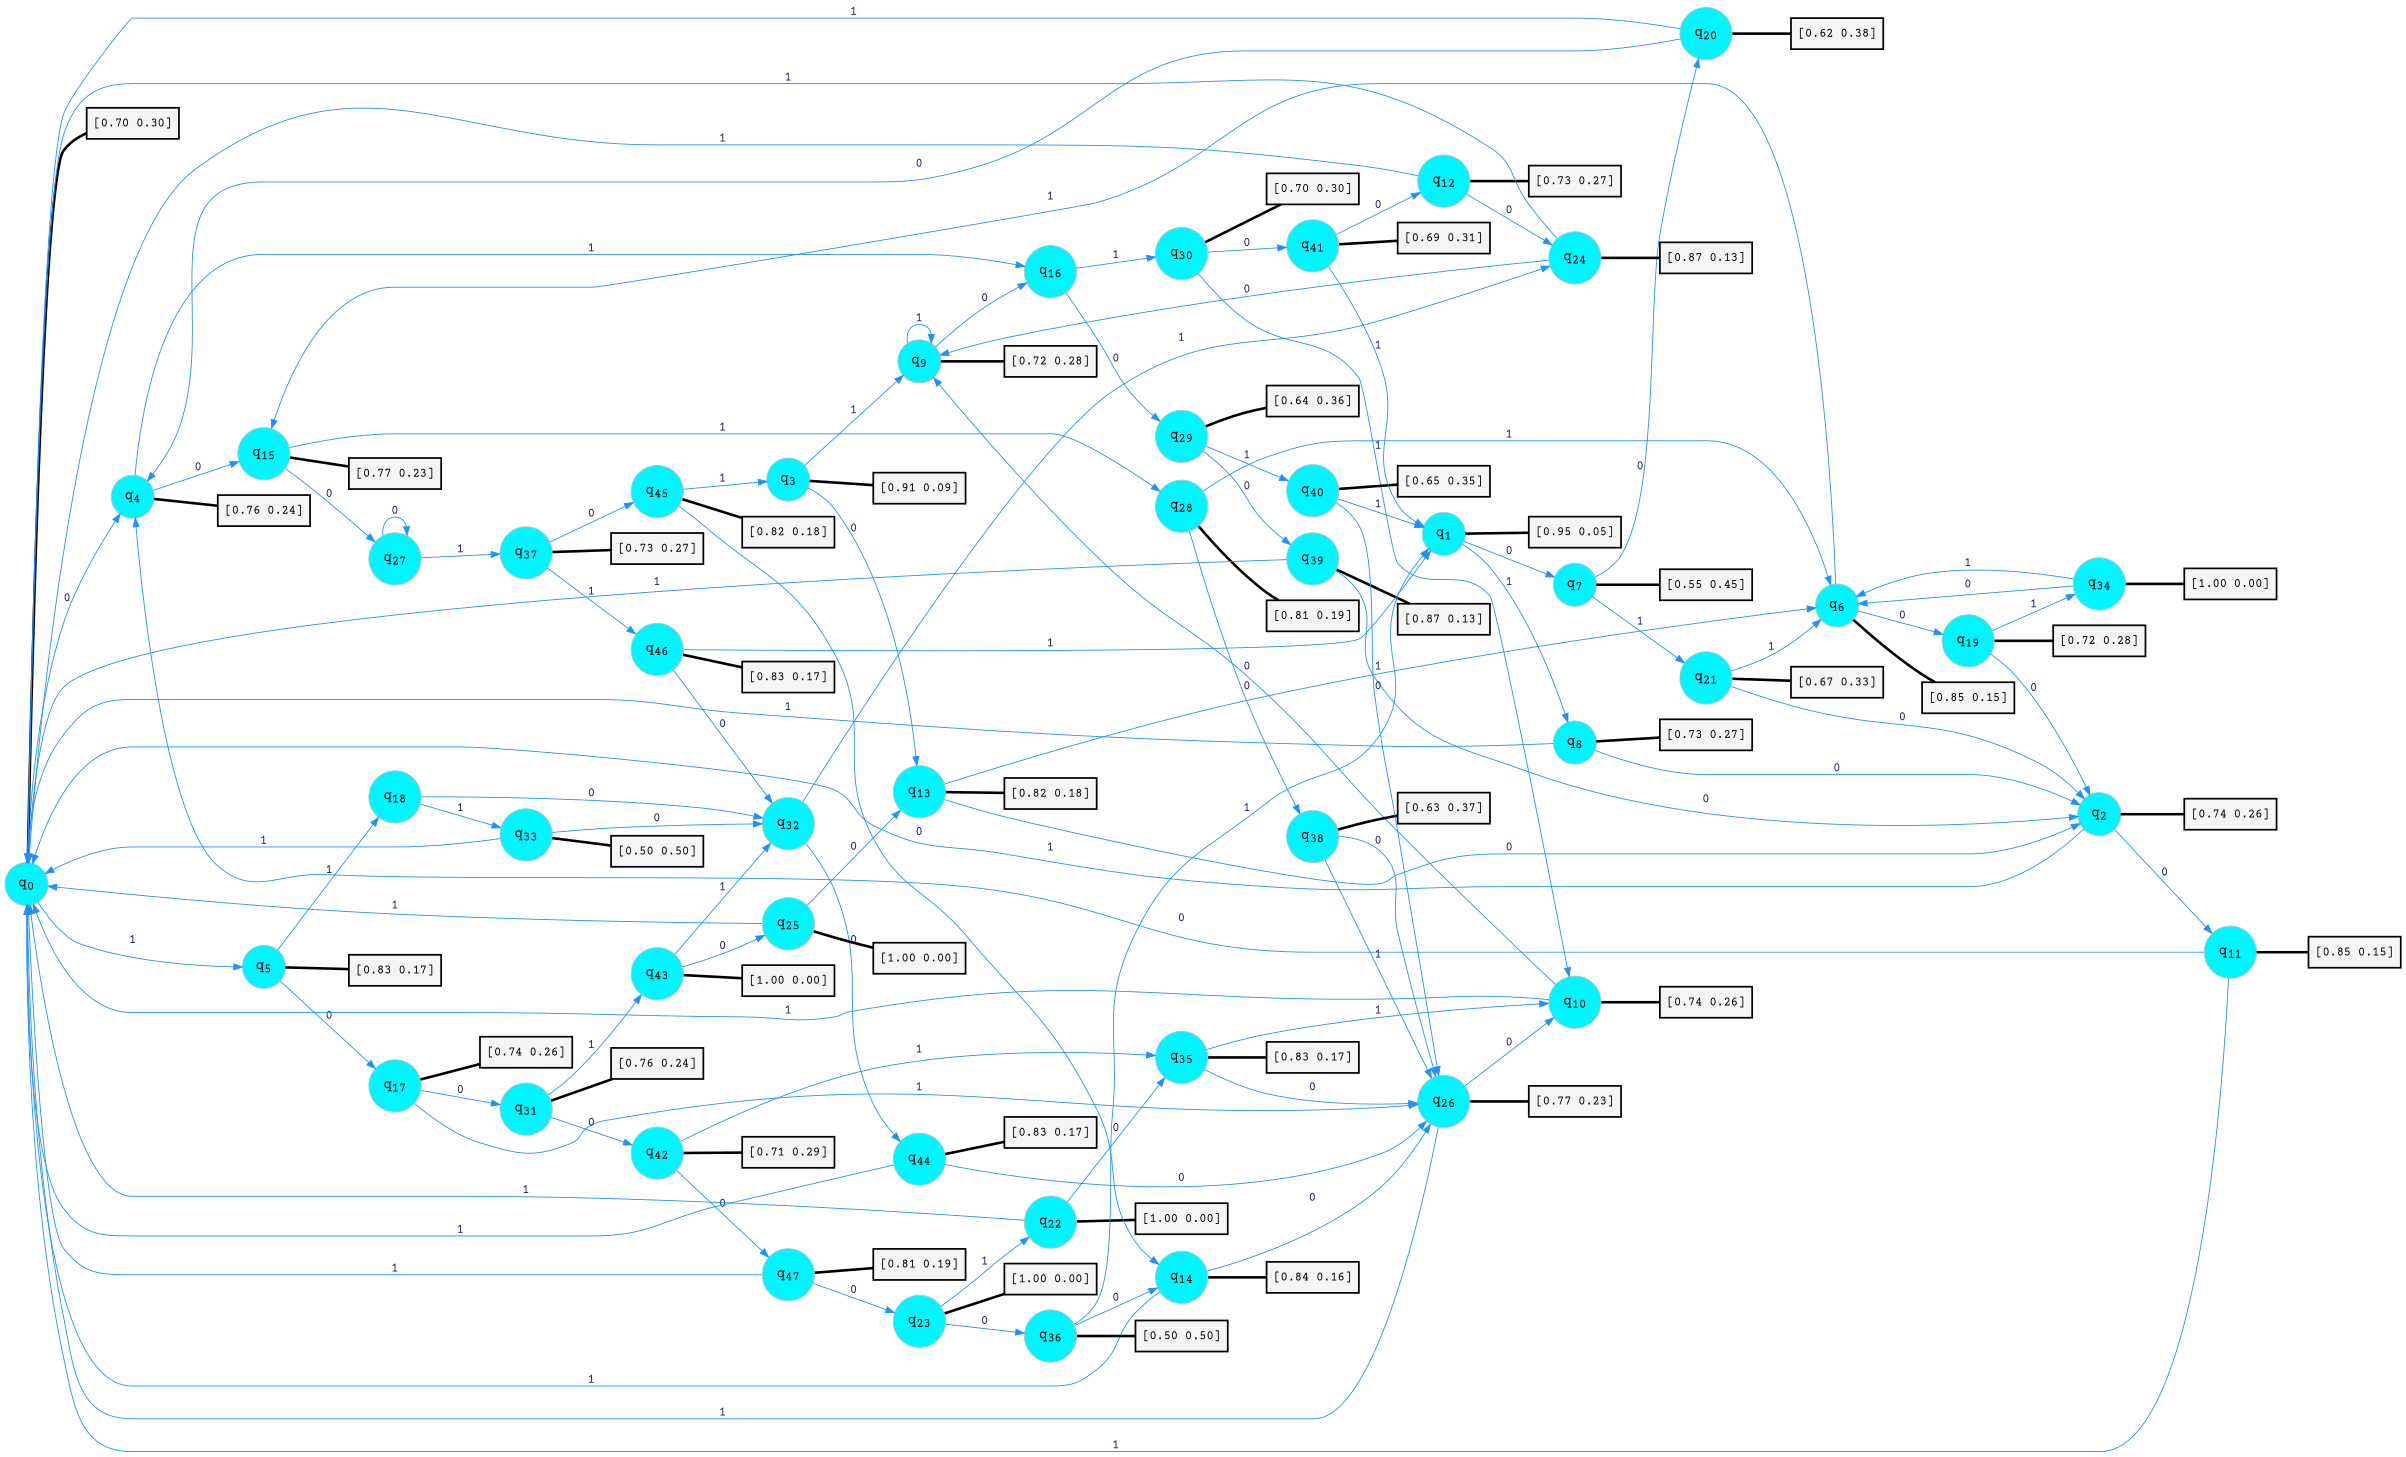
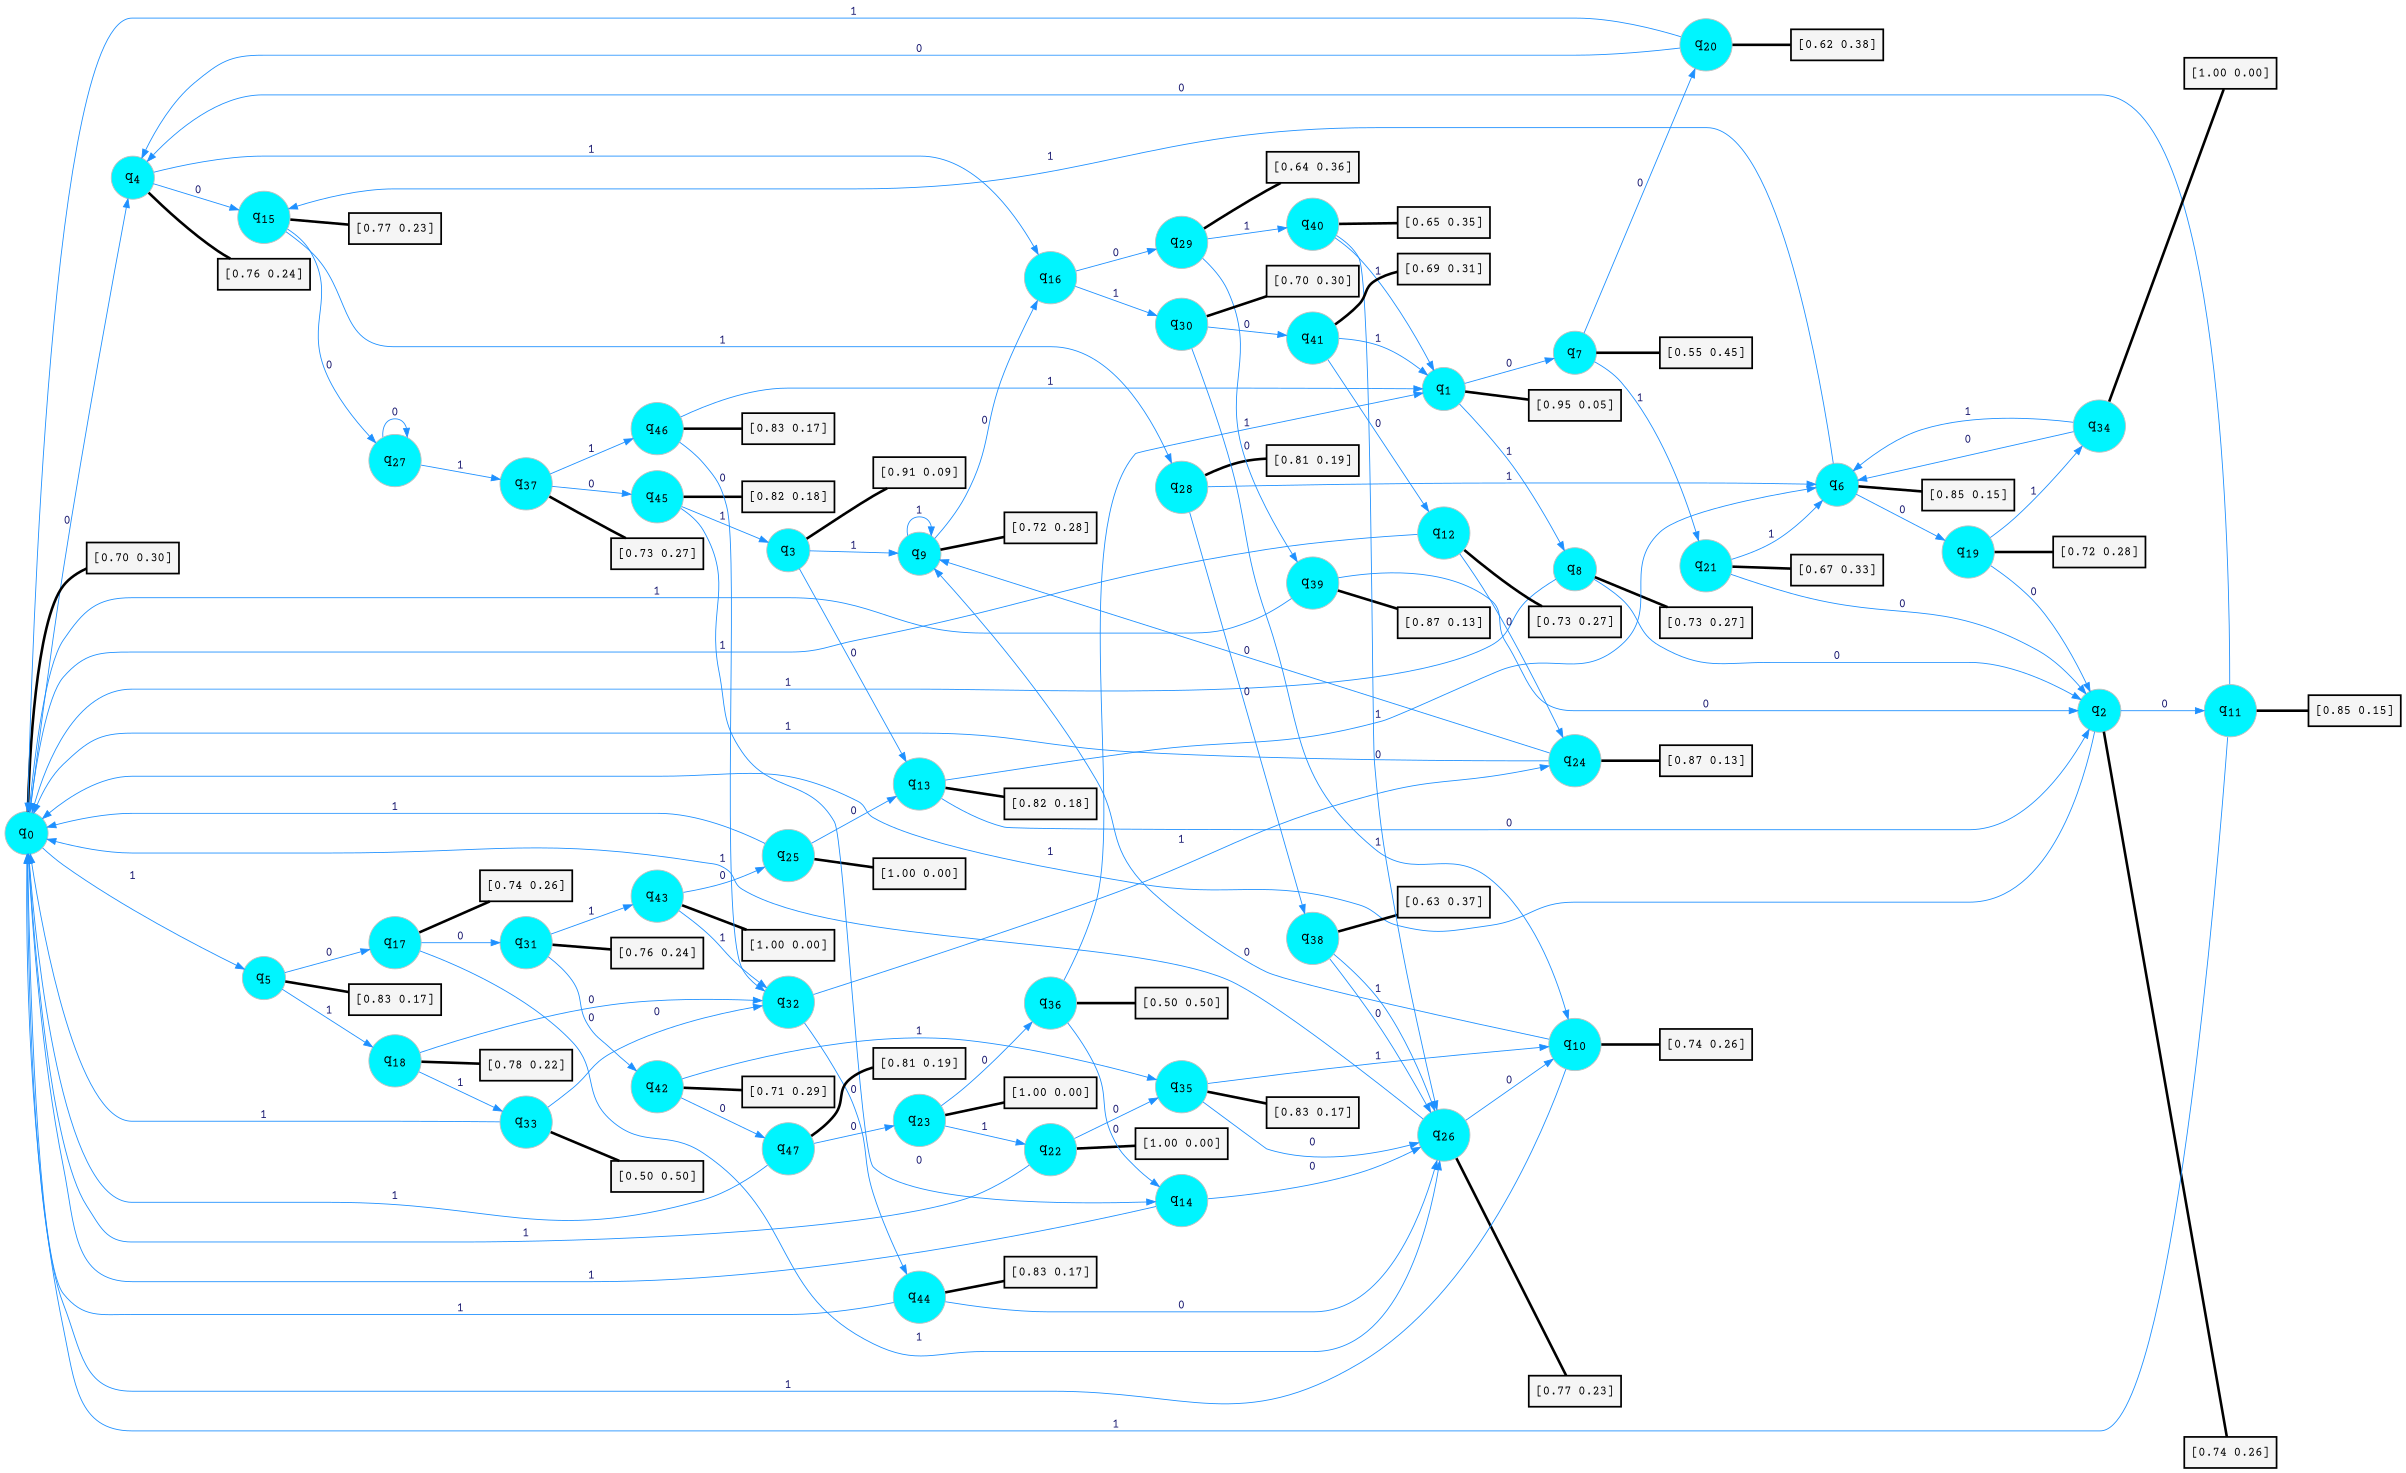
none -> (526, 1065)
(1313, 1277) -> none
